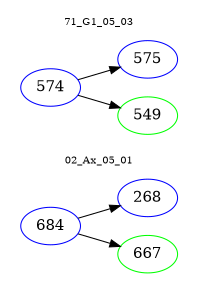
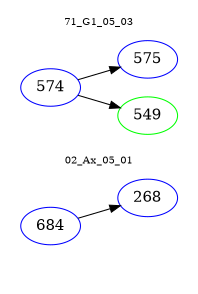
(148, 254) -> none
